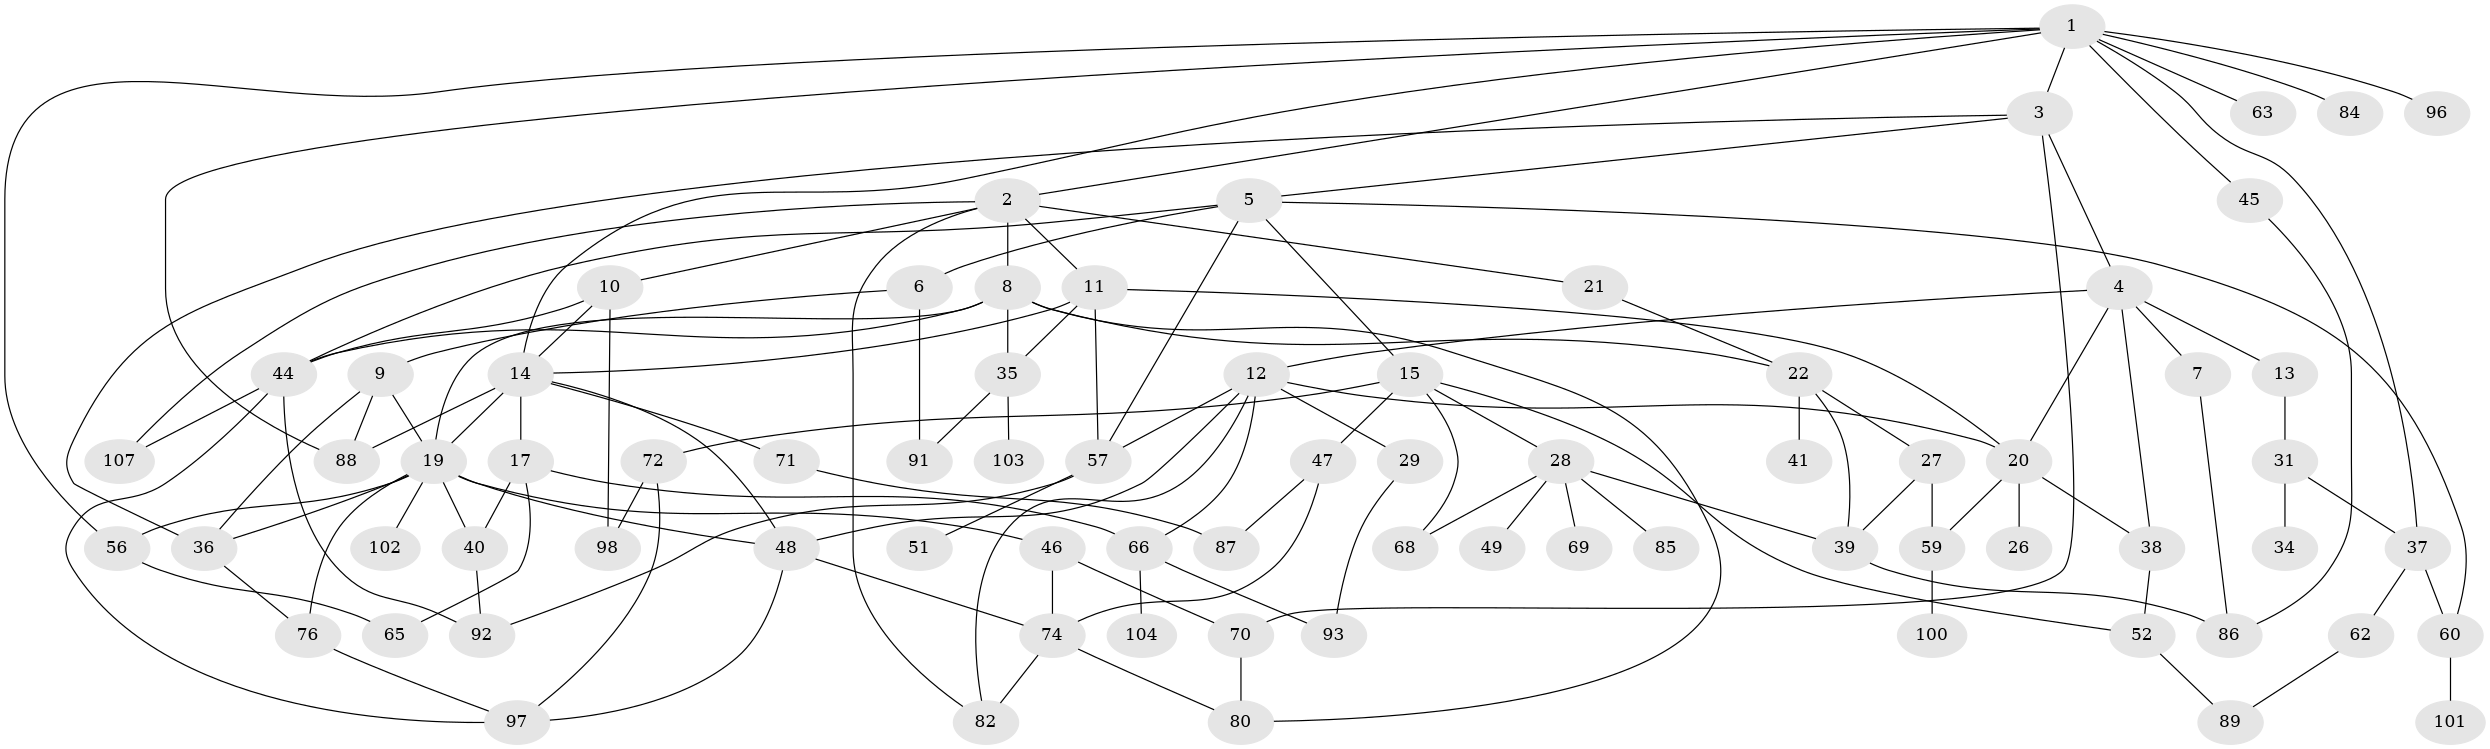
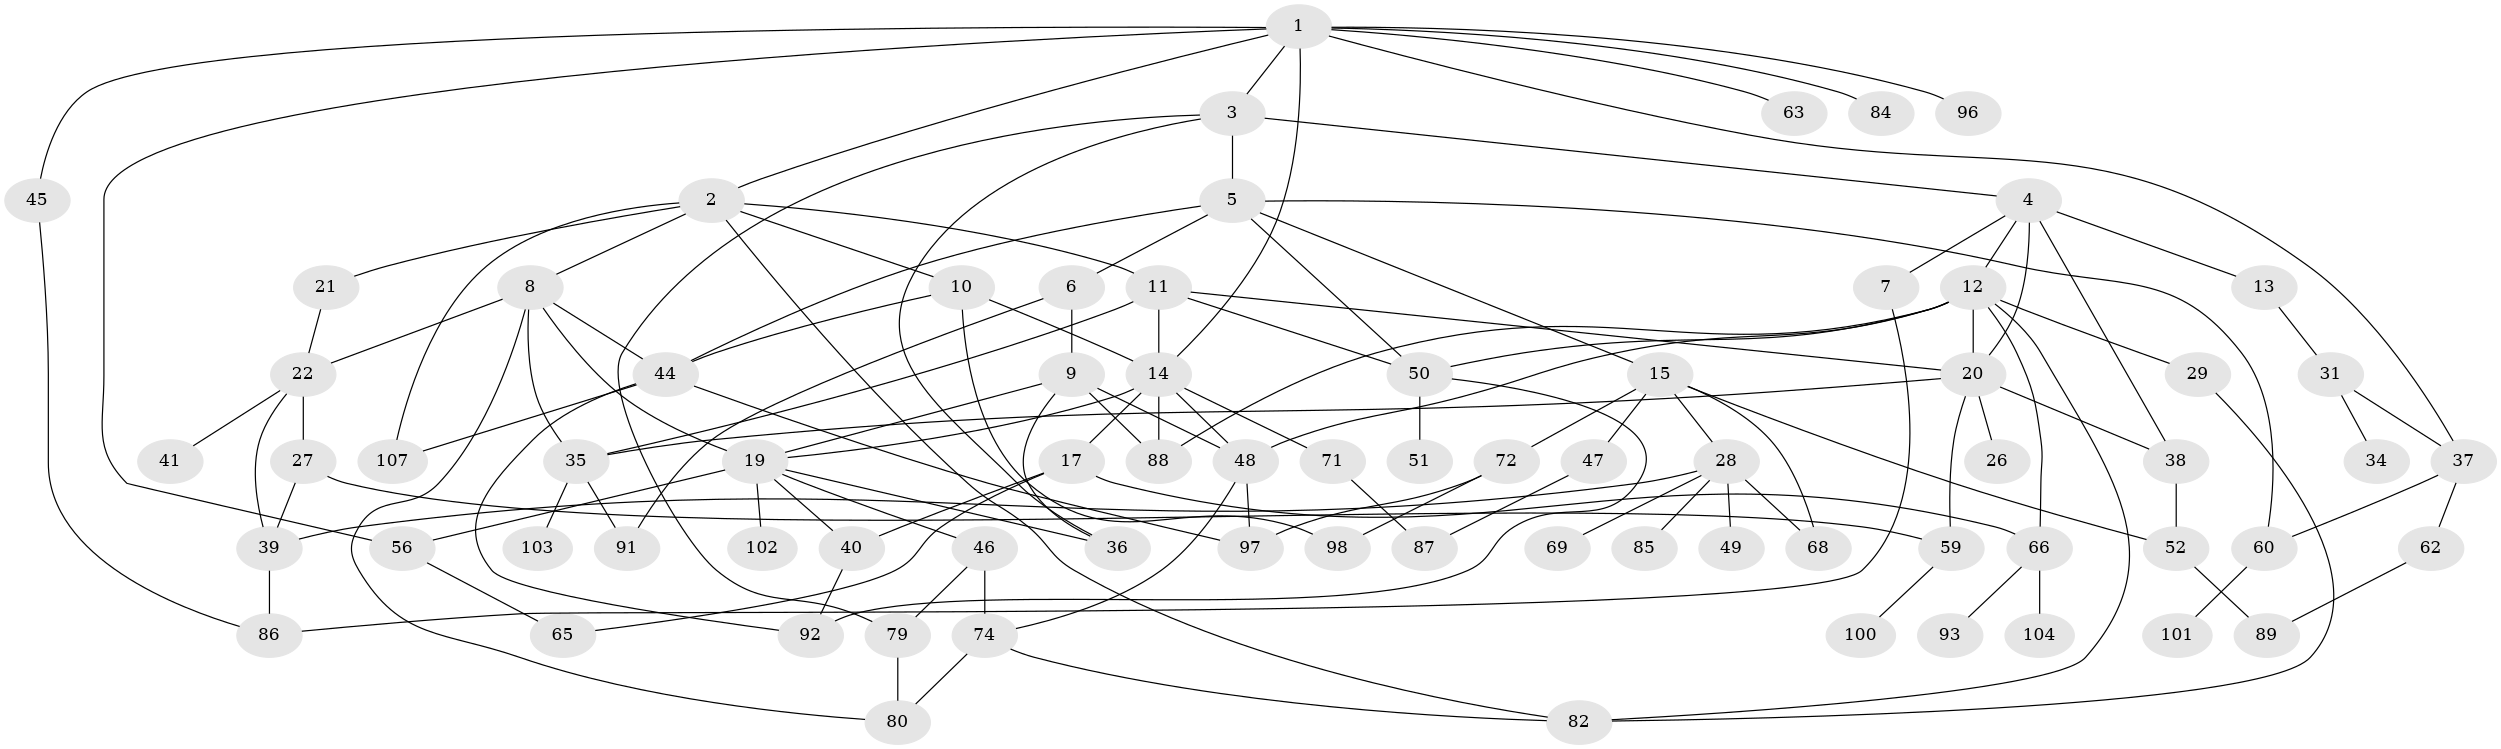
(935, 86) -> (1614, 328)
none -> (1274, 411)
(1098, 462) -> (1420, 375)
(597, 516) -> (1168, 423)
(1355, 543) -> (2117, 699)
(1219, 596) -> none
(308, 636) -> none
(1241, 636) -> (898, 636)
